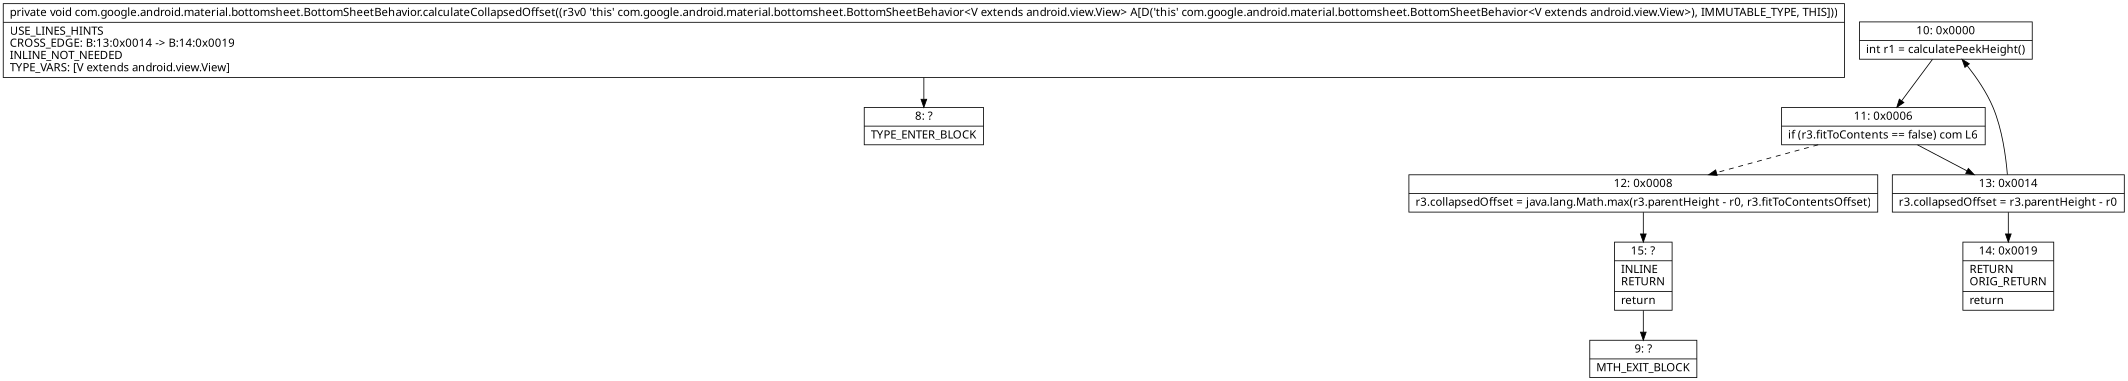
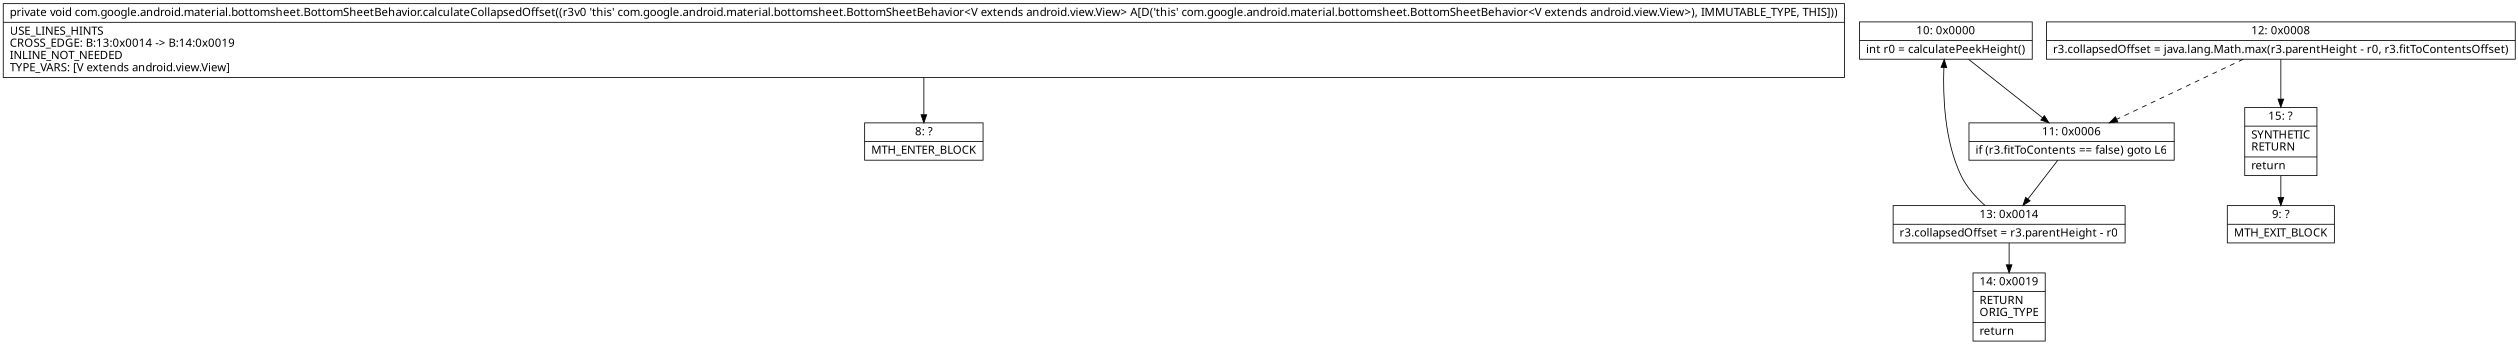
(1946, 49) -> (1946, 49)
(924, 135) -> (924, 150)
(1883, 135) -> (2072, 150)
(1767, 159) -> (2180, 89)
(1640, 270) -> (2281, 135)
(2008, 282) -> (2009, 313)
